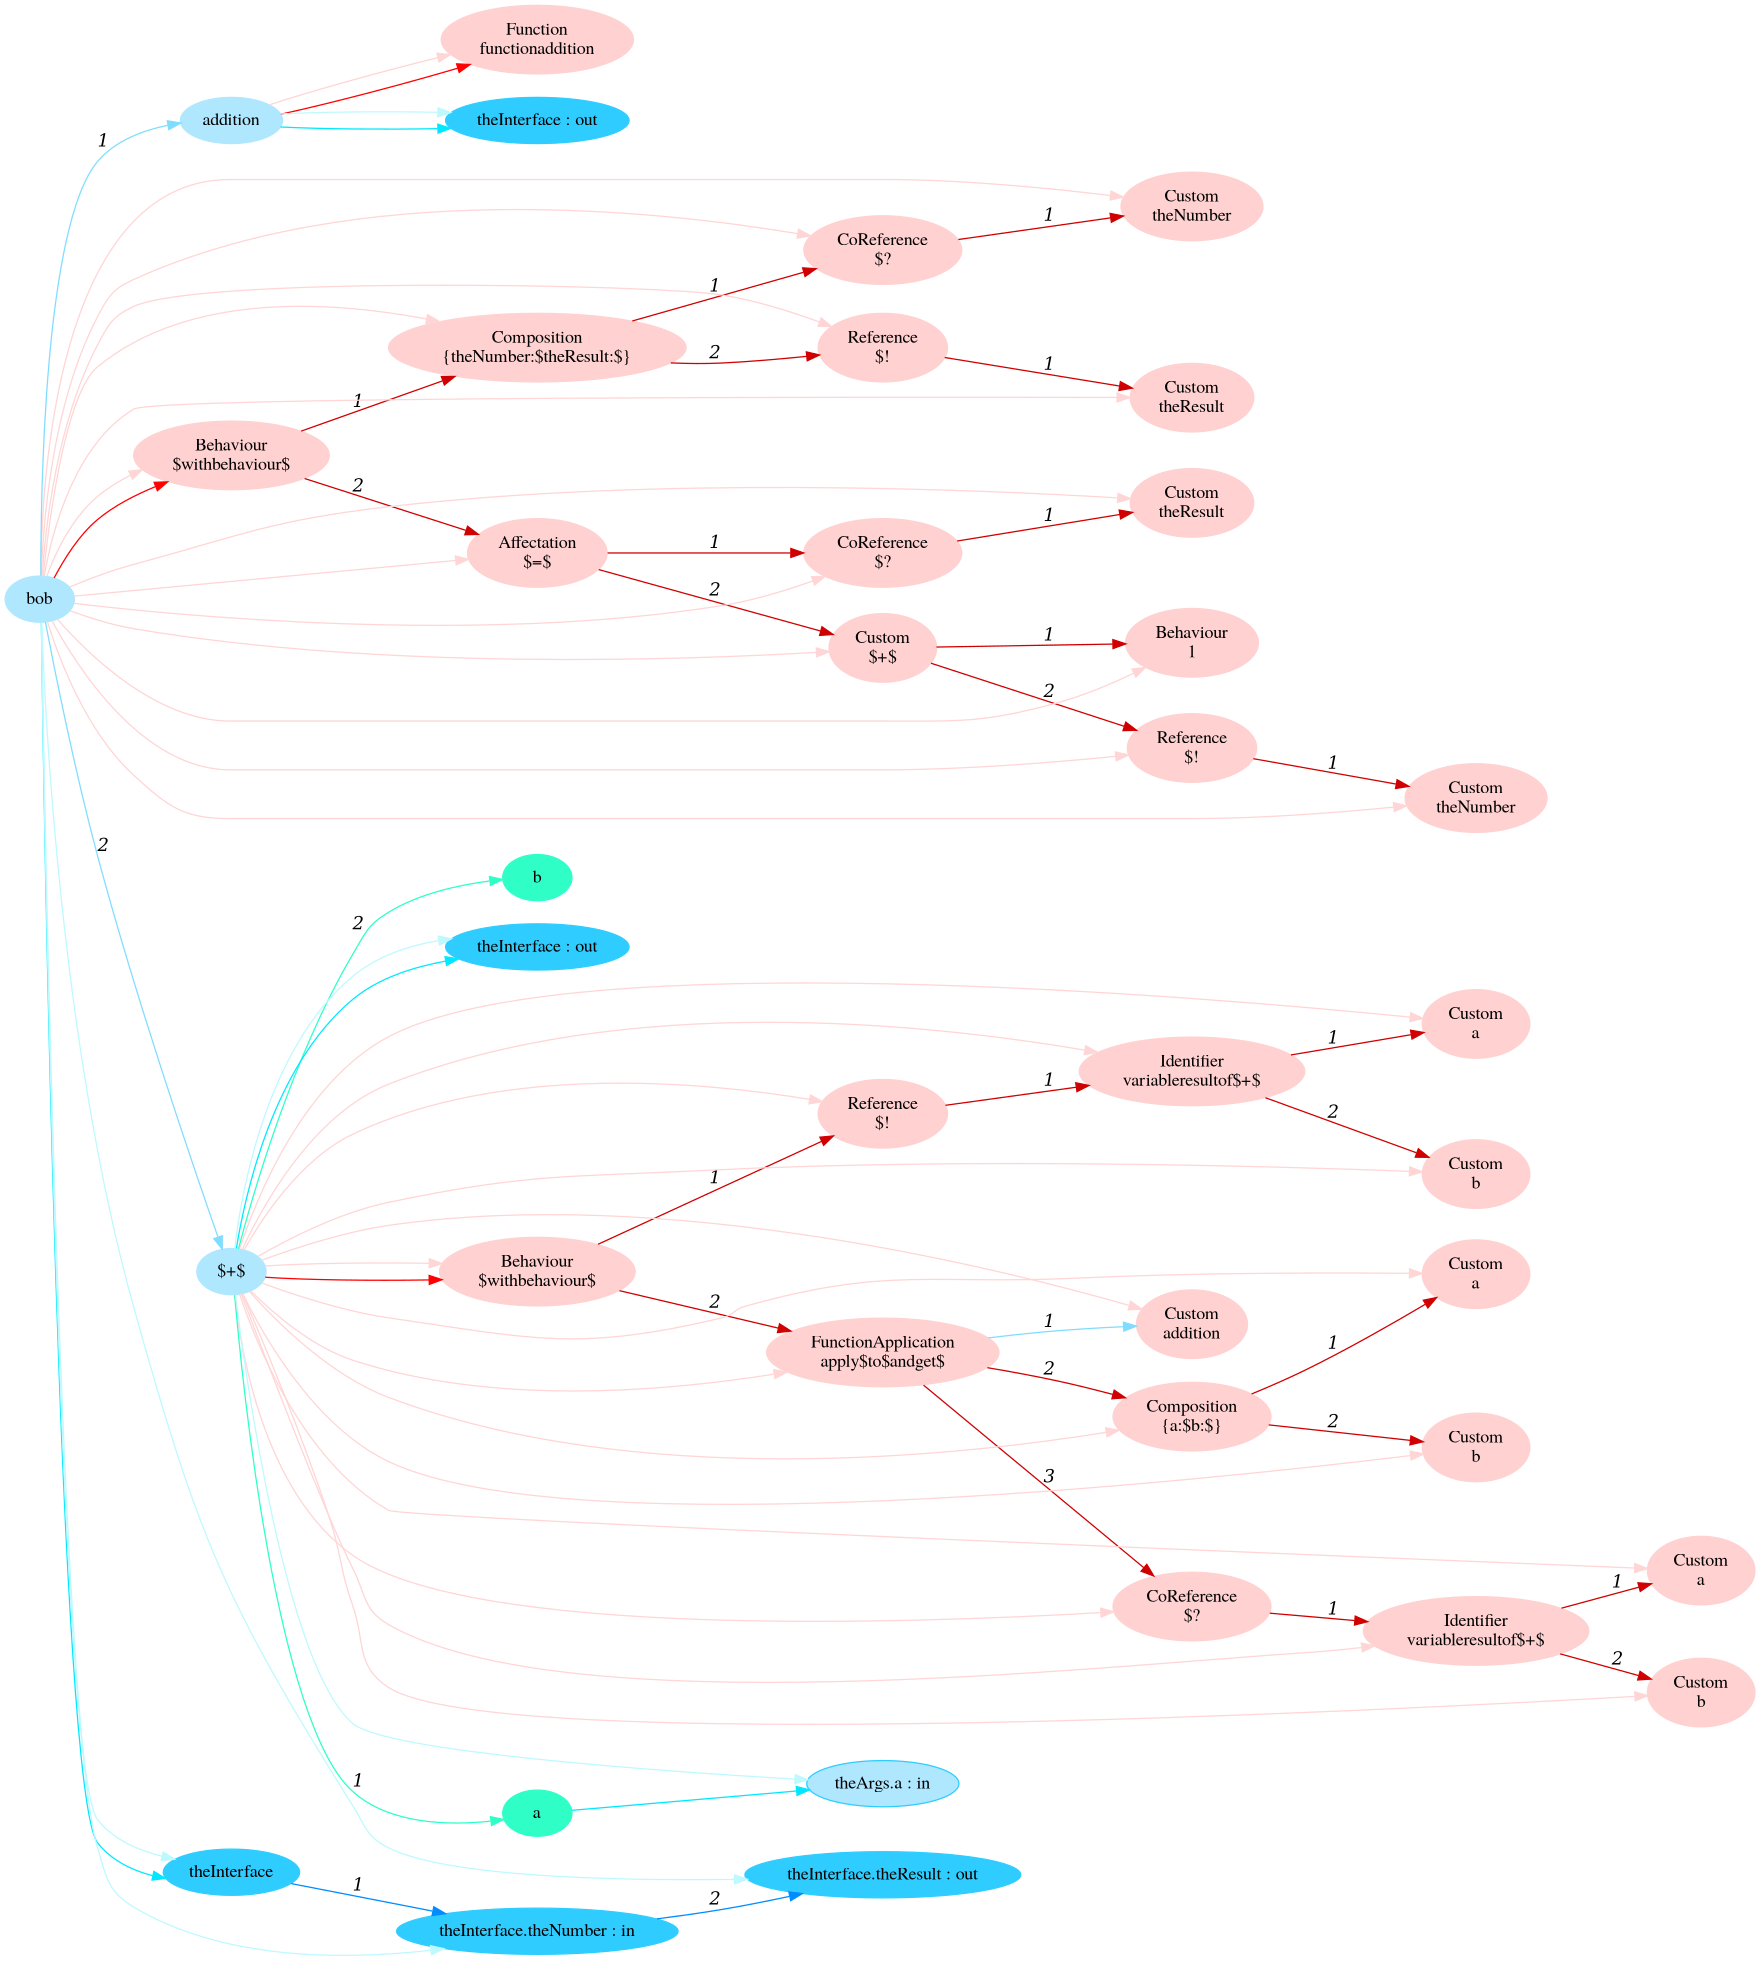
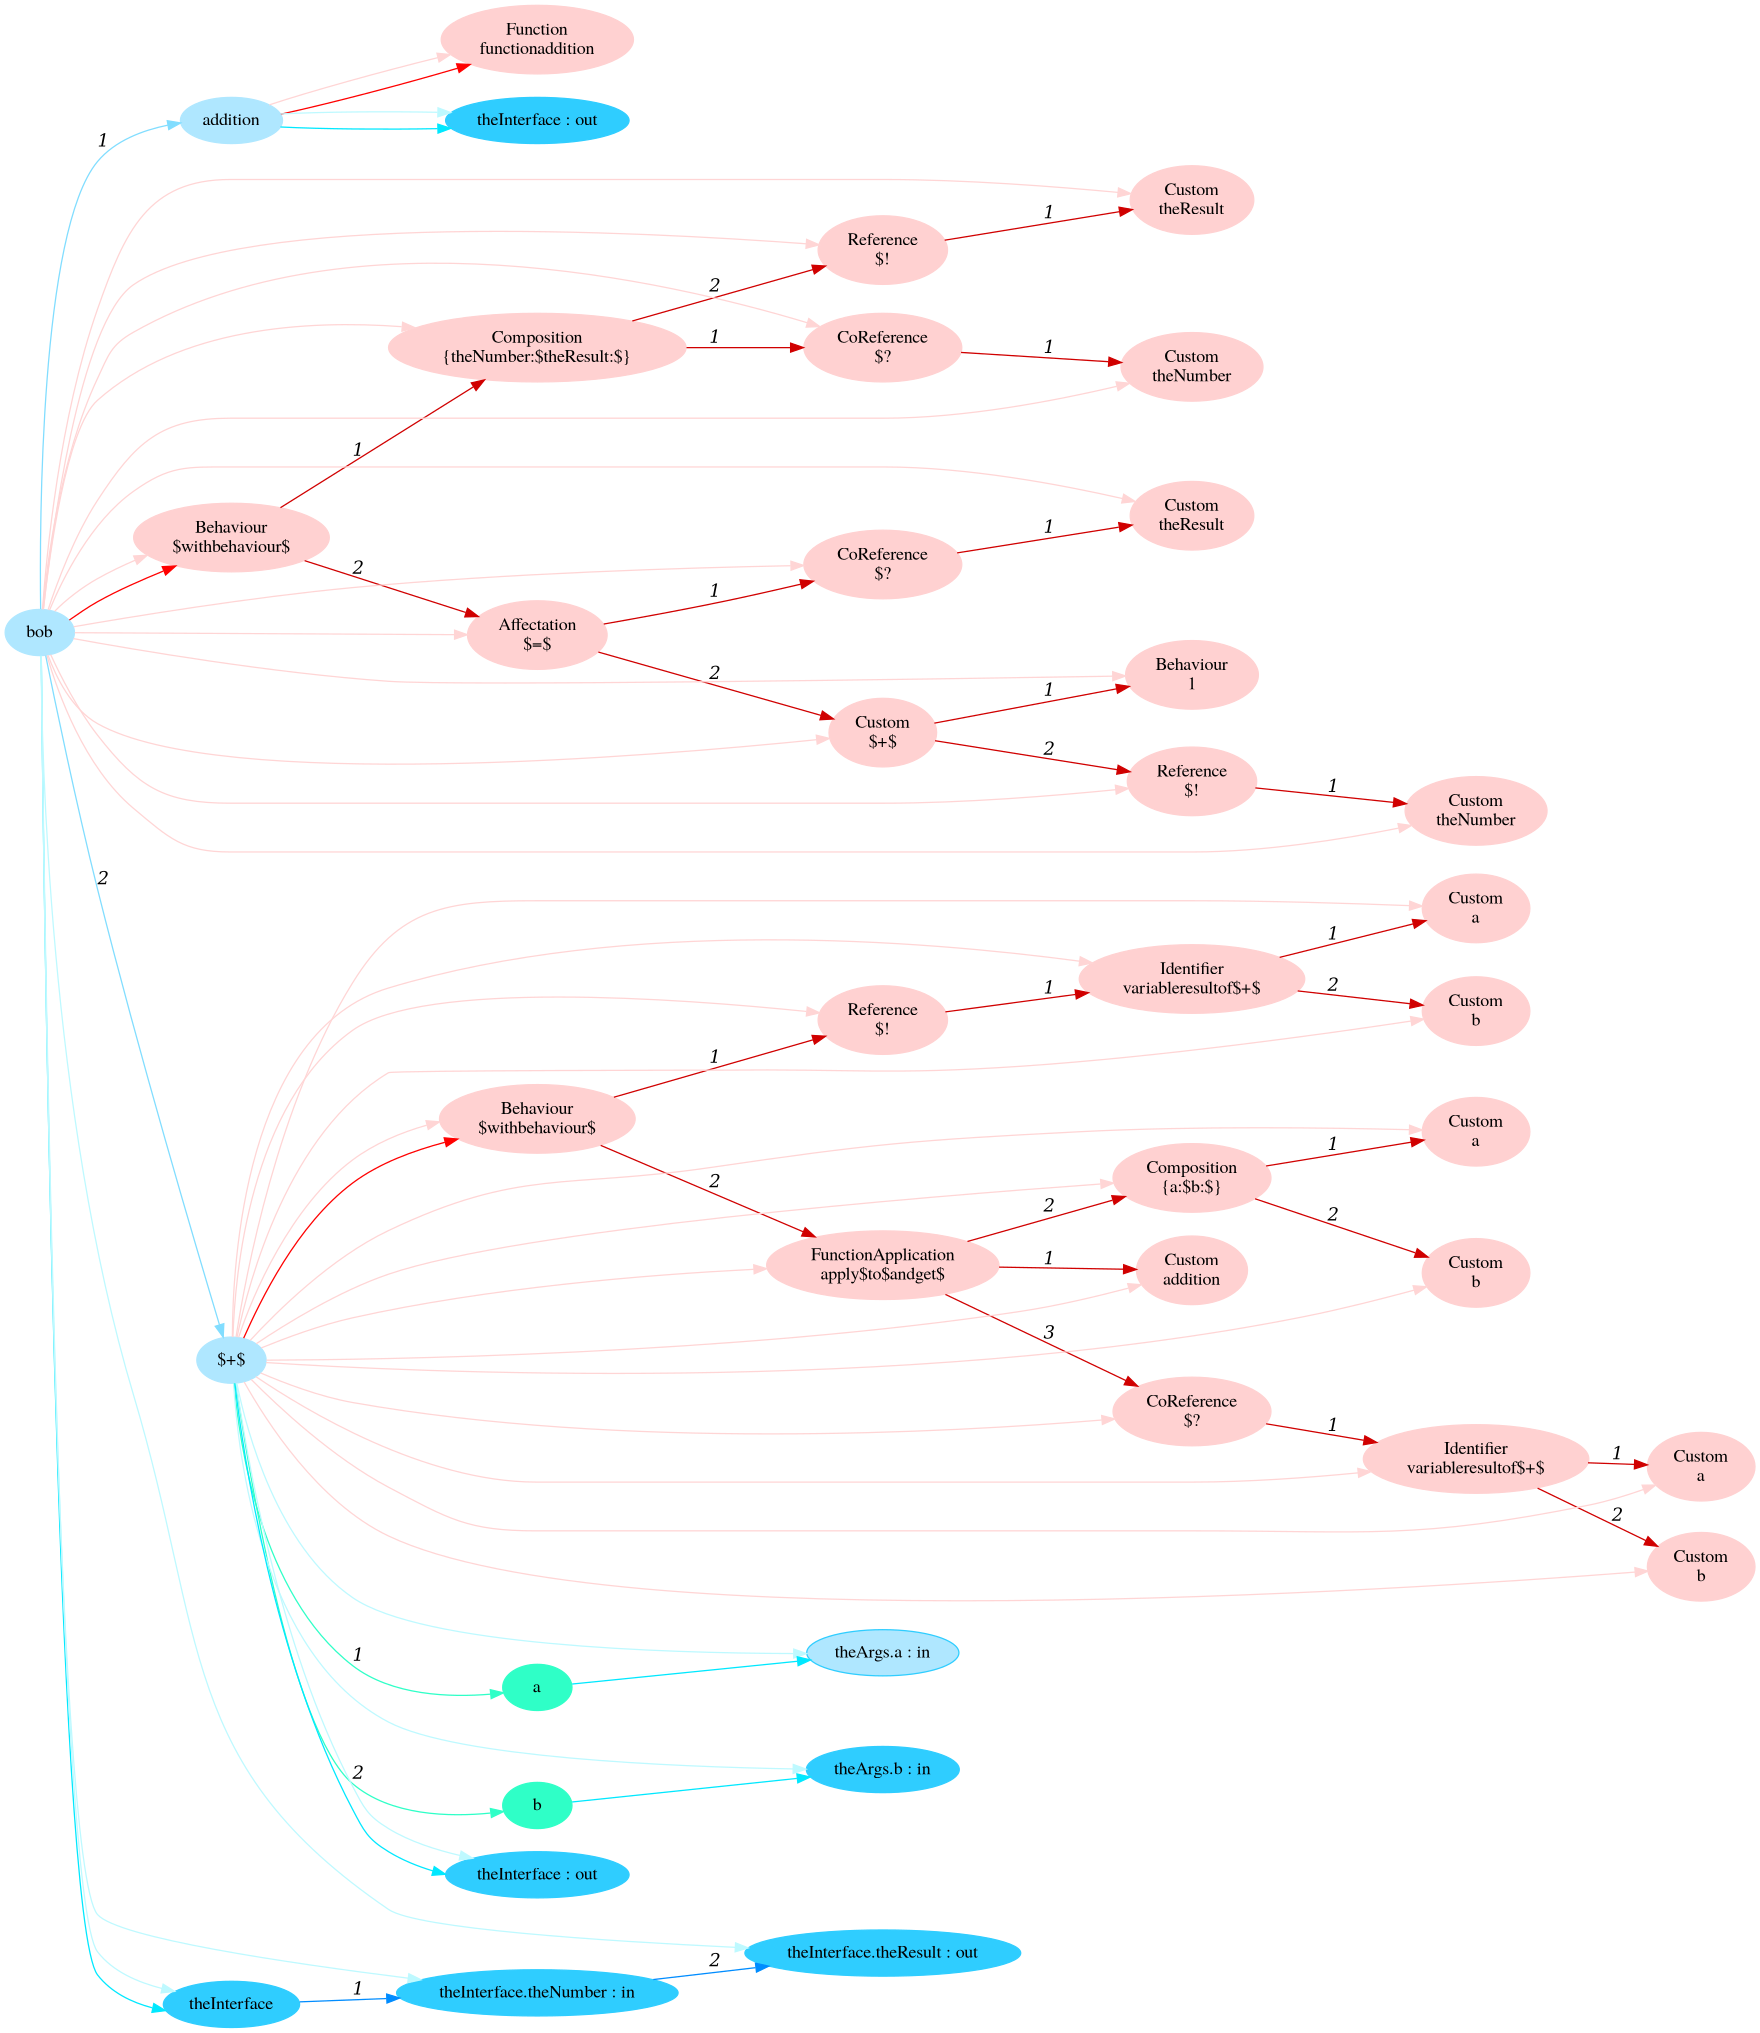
(1056, 1331) -> (1061, 1268)
none -> (883, 1770)
